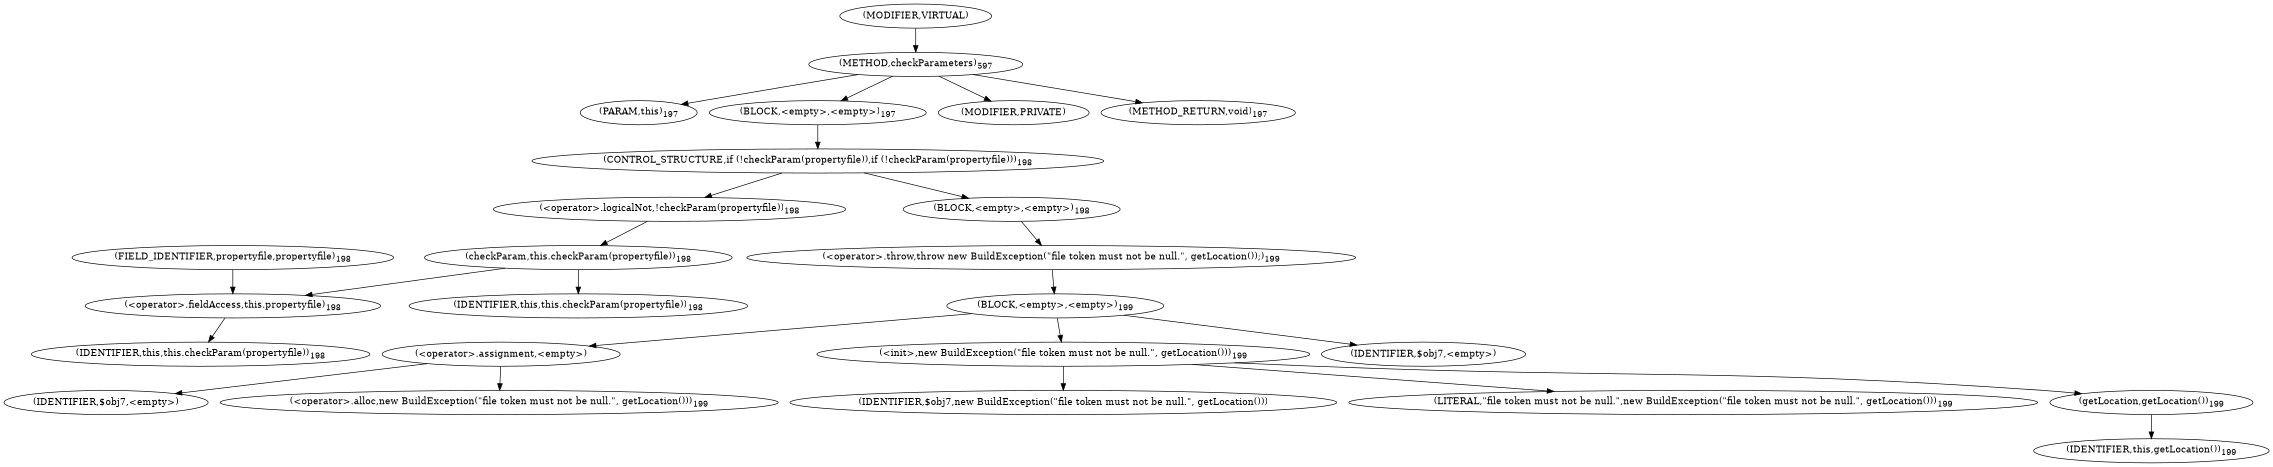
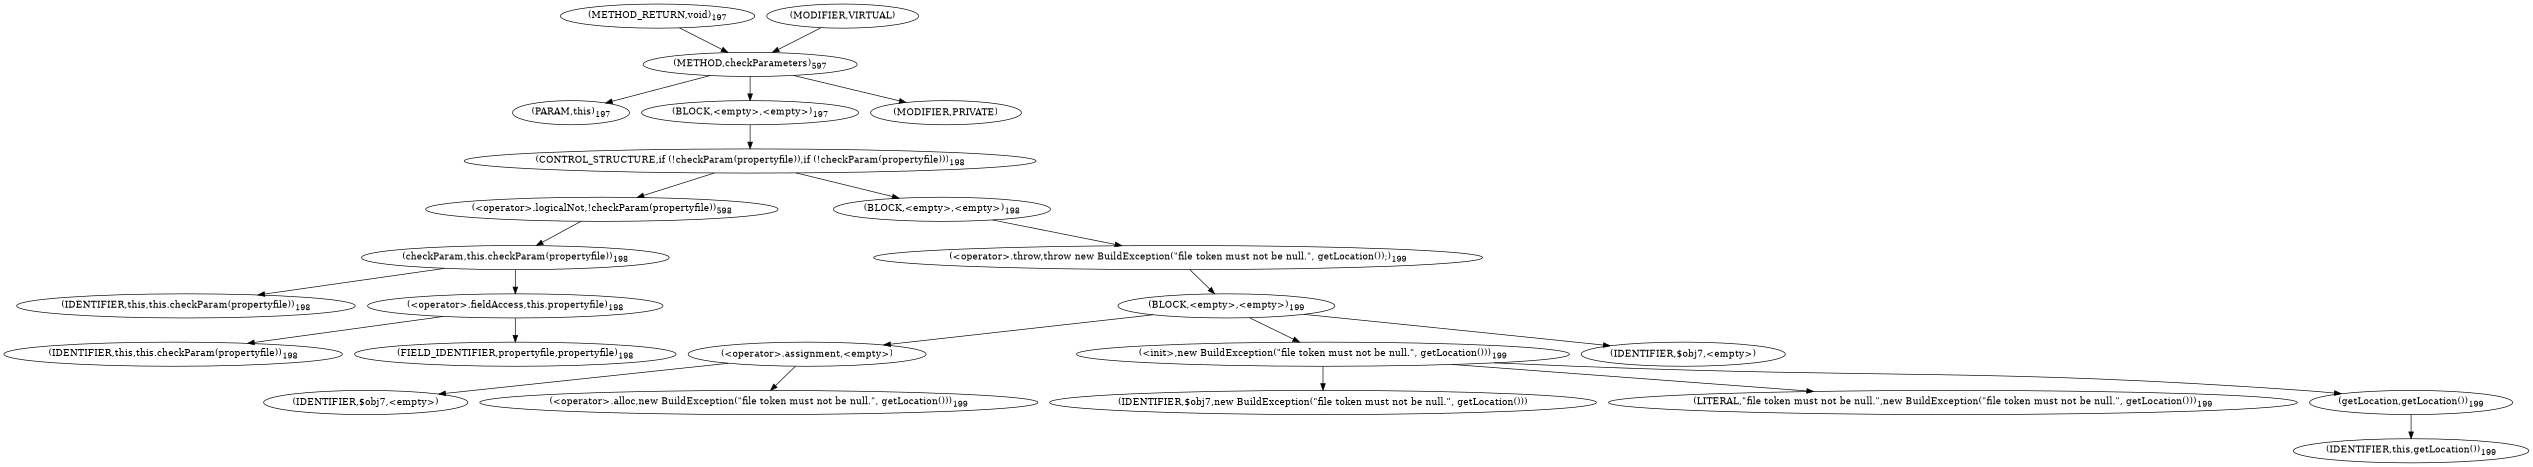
(1054, 88) -> (701, 39)
(792, 208) -> (724, 208)
(233, 278) -> (515, 327)
